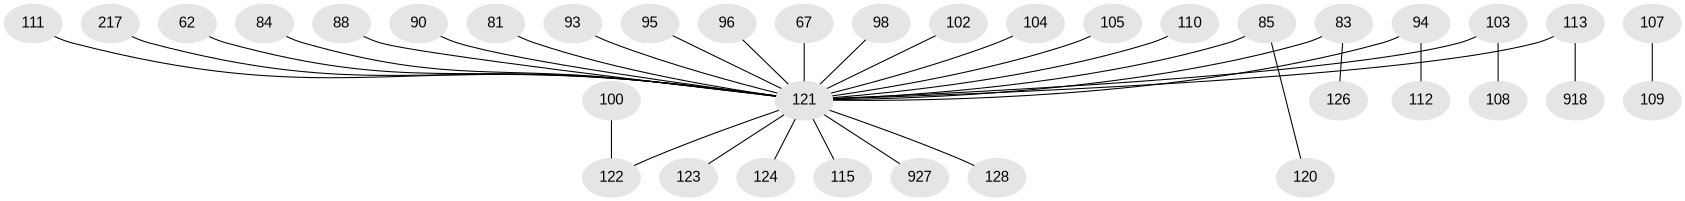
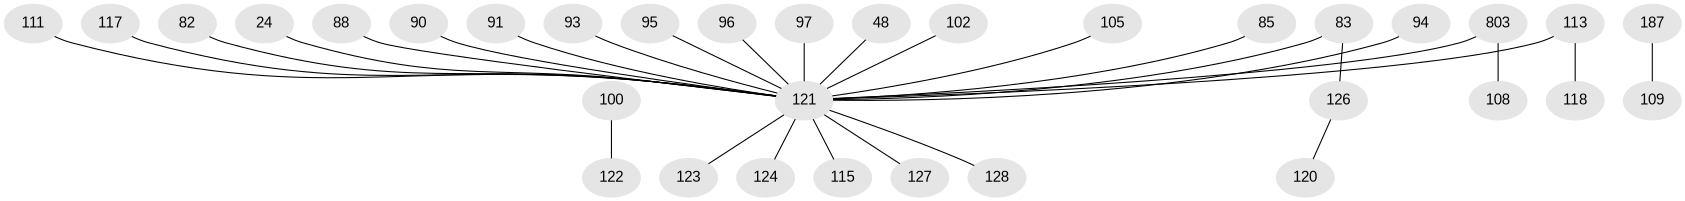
(110, 24) -> (110, 24)
(187, 24) -> (187, 24)
(264, 24) -> (264, 24)
(496, 24) -> (496, 24)
(804, 24) -> (804, 24)
(881, 24) -> (881, 24)
(1035, 24) -> none
(1190, 24) -> none
(1498, 24) -> (1498, 24)
(1652, 24) -> (1652, 24)
(1286, 101) -> (1322, 139)
(1421, 101) -> none
(1575, 101) -> (1575, 101)
(706, 136) -> none
(920, 178) -> (920, 178)
